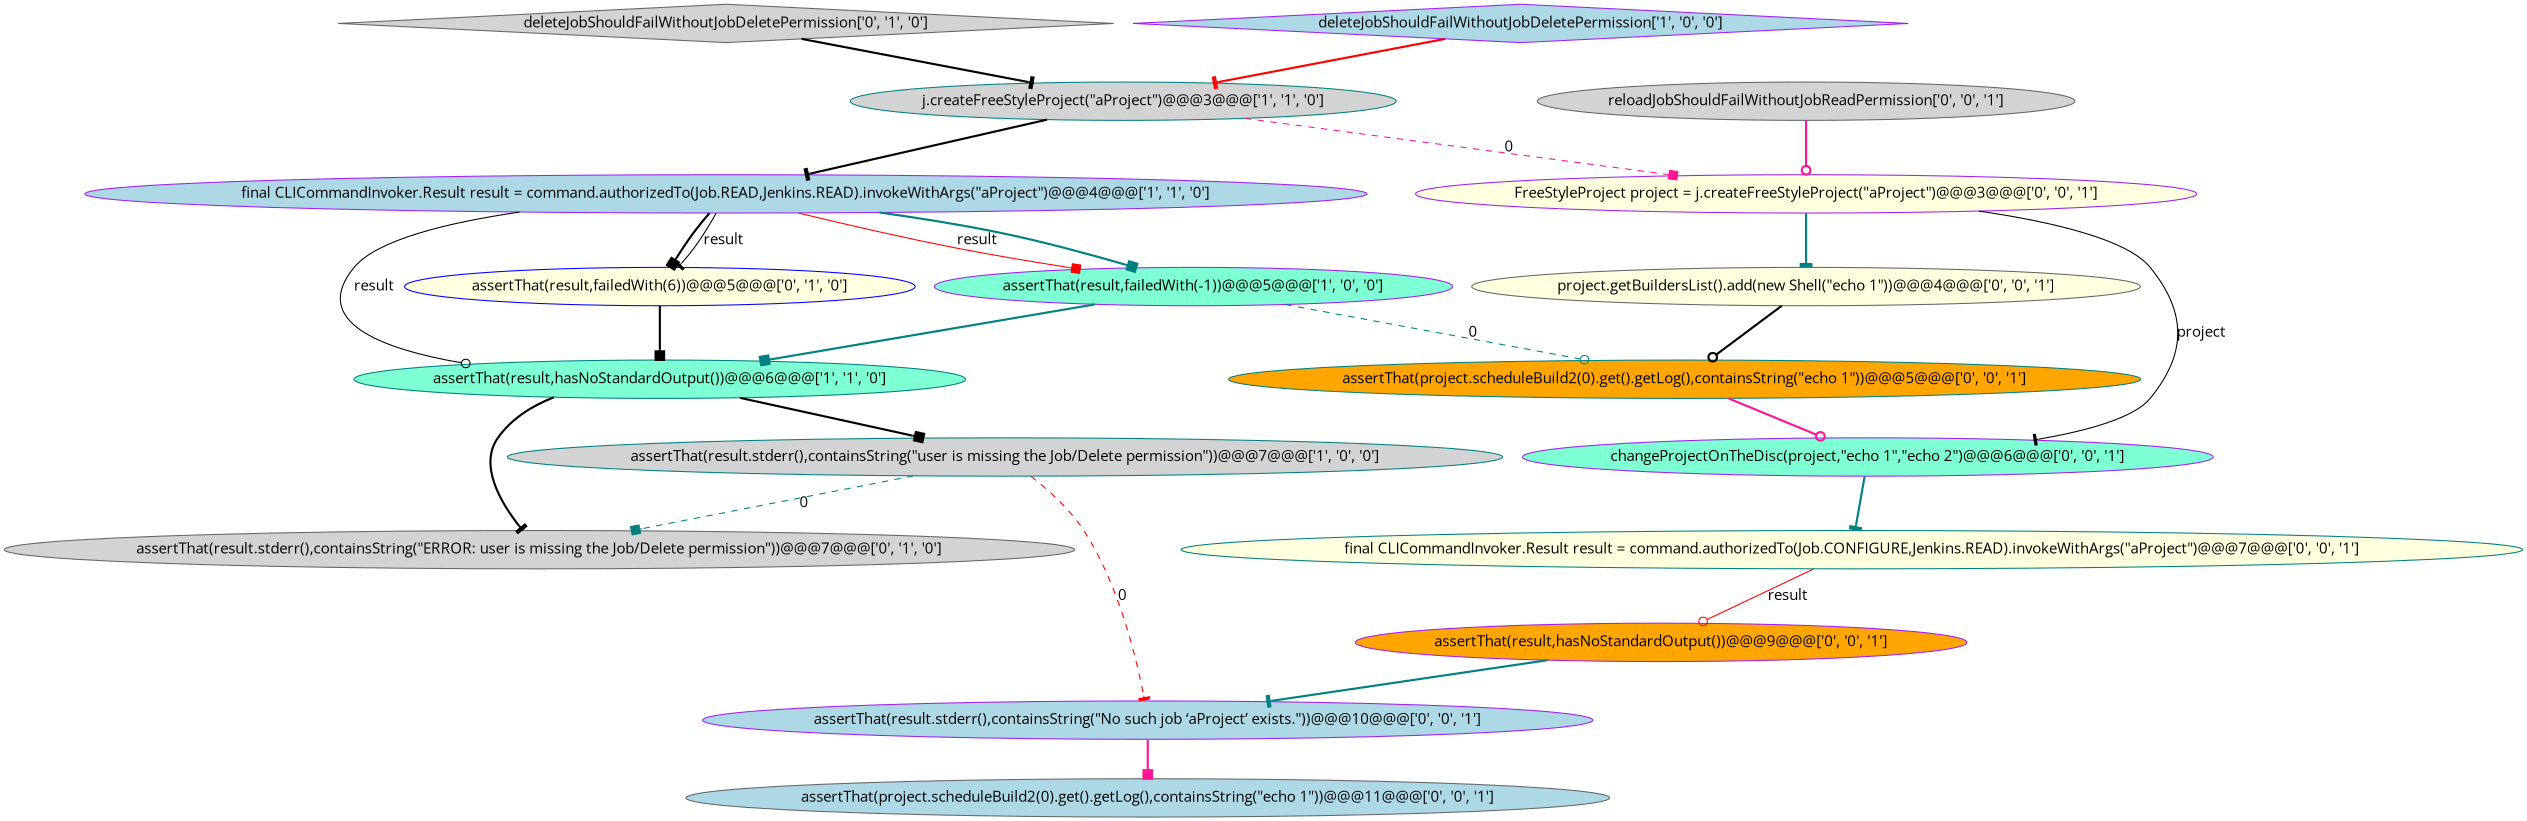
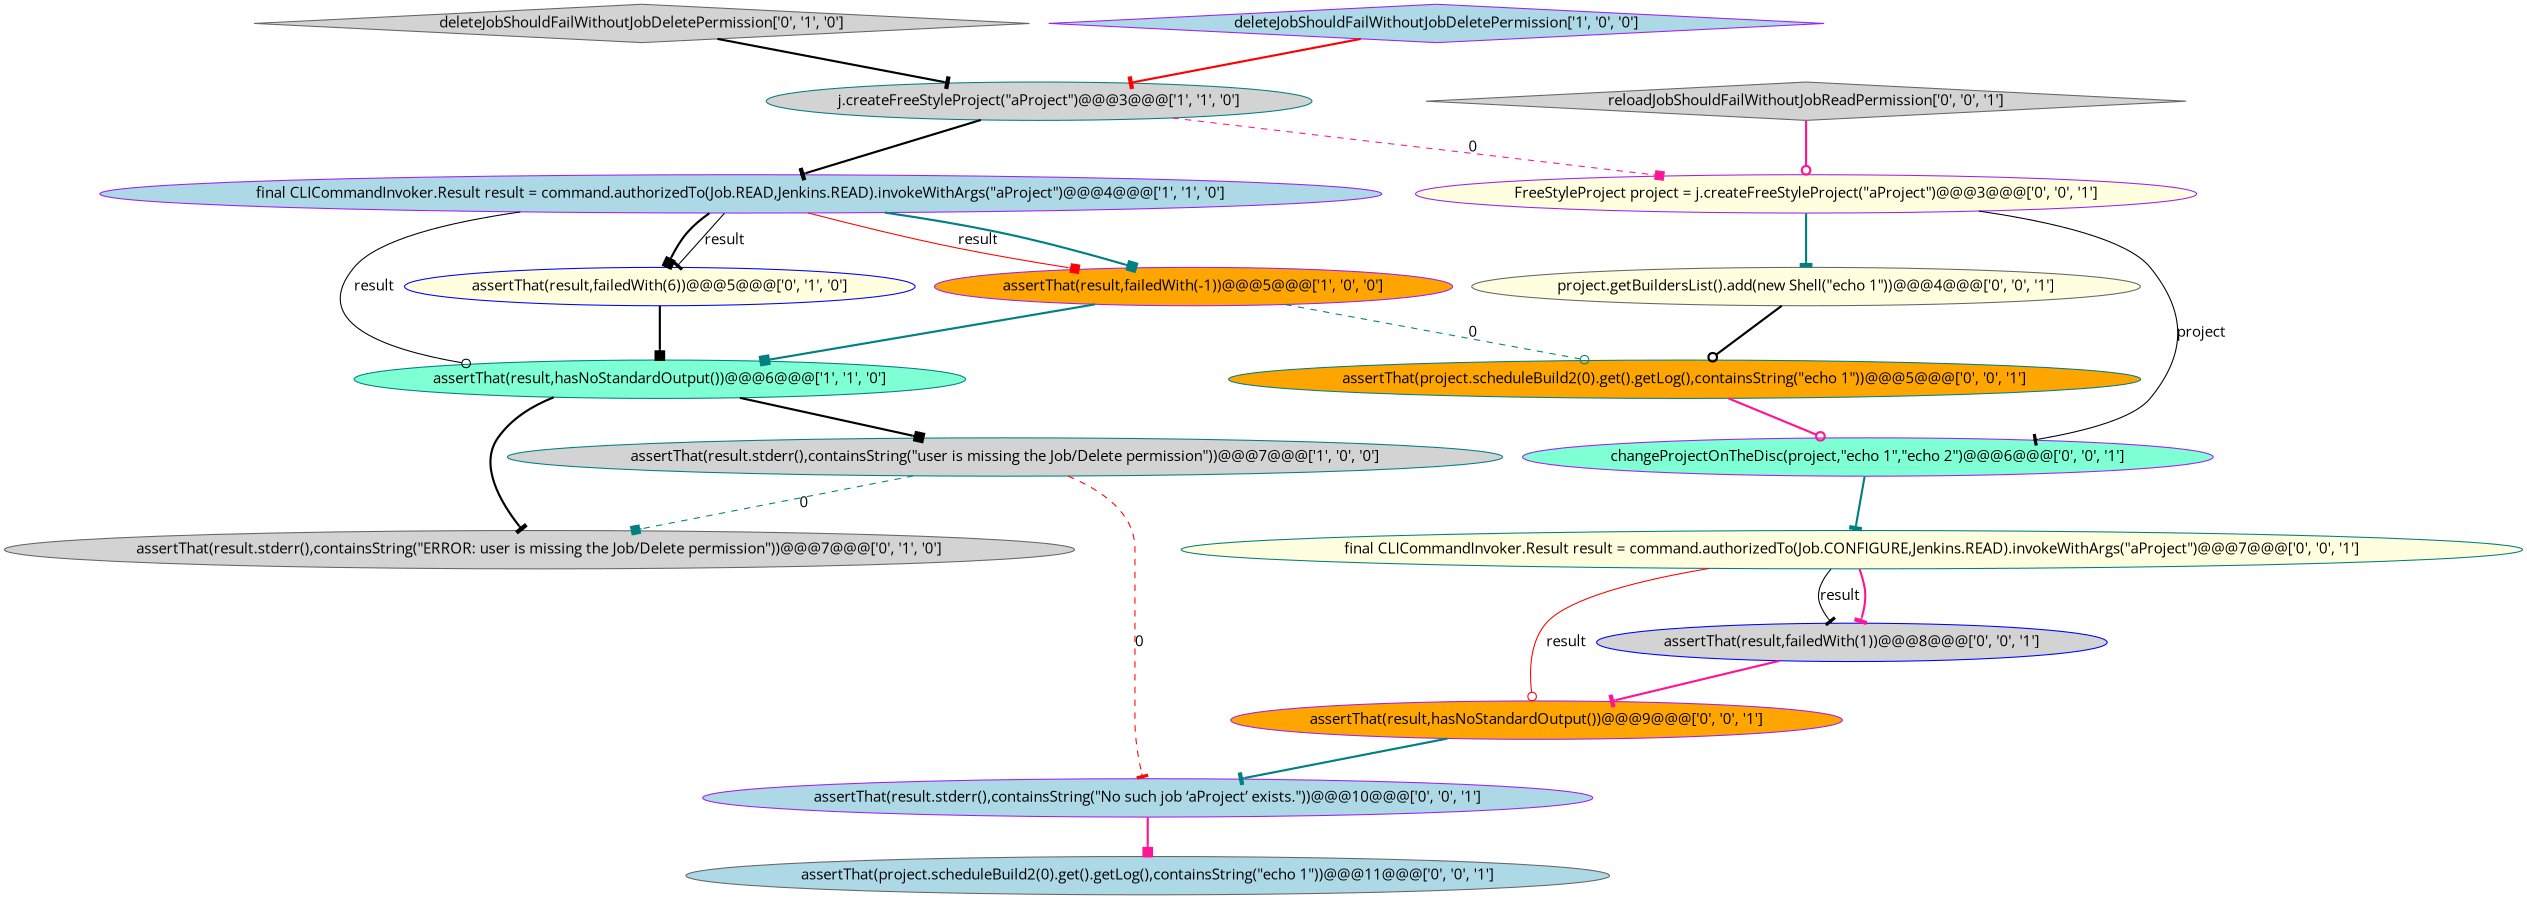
(1806, 101) -> (1806, 101)
(1194, 287) -> (1194, 287)
none -> (1852, 642)
